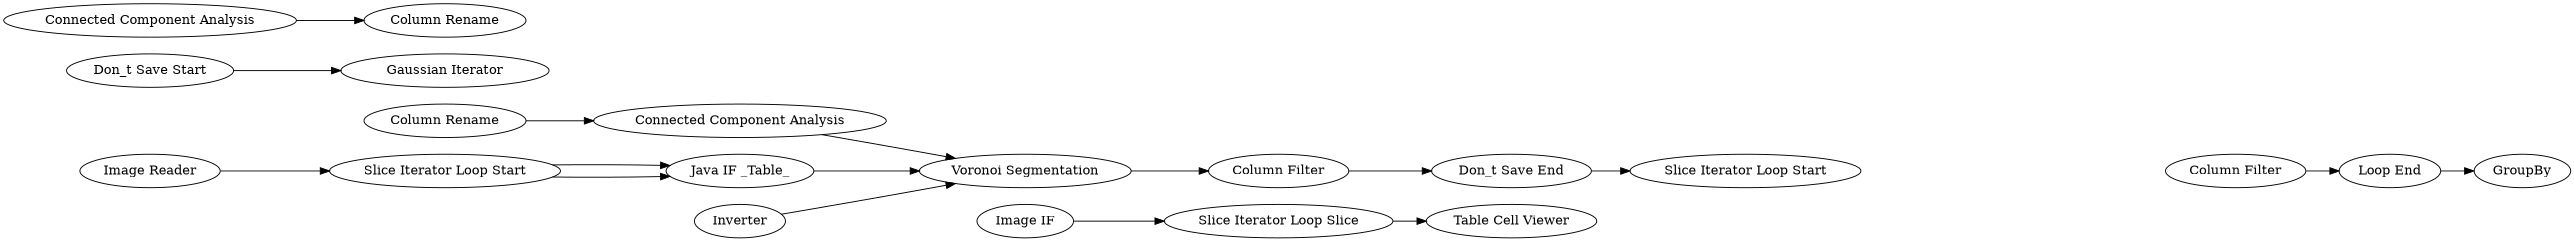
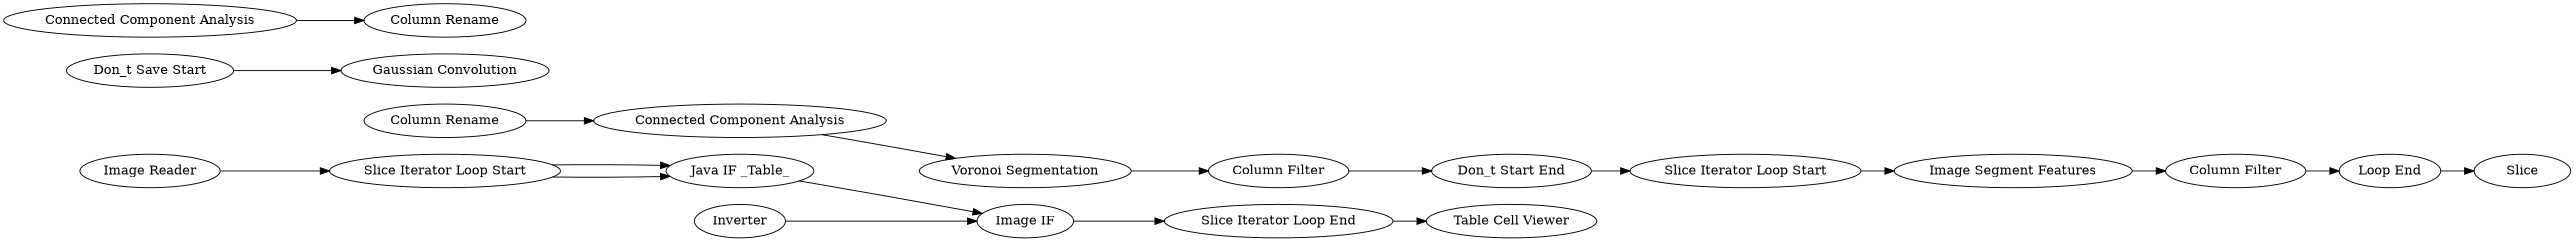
(445, 71) -> (445, 71)
(862, 171) -> (886, 196)
(1511, 171) -> (1511, 171)
none -> (2013, 171)
(2522, 171) -> (2522, 171)
(864, 200) -> (877, 221)
(1279, 221) -> (1279, 221)
